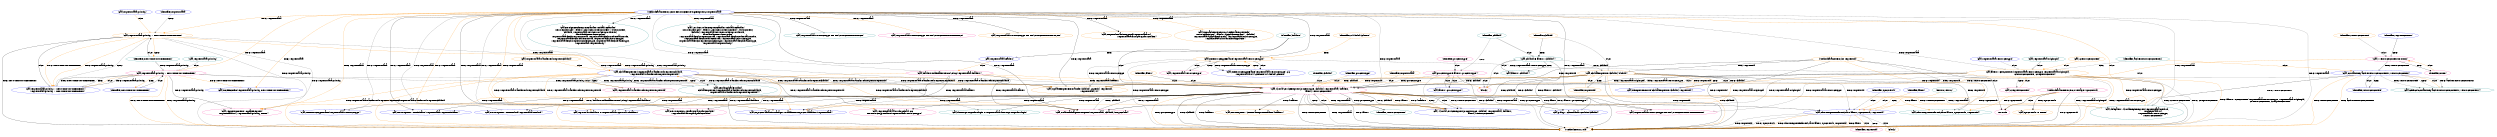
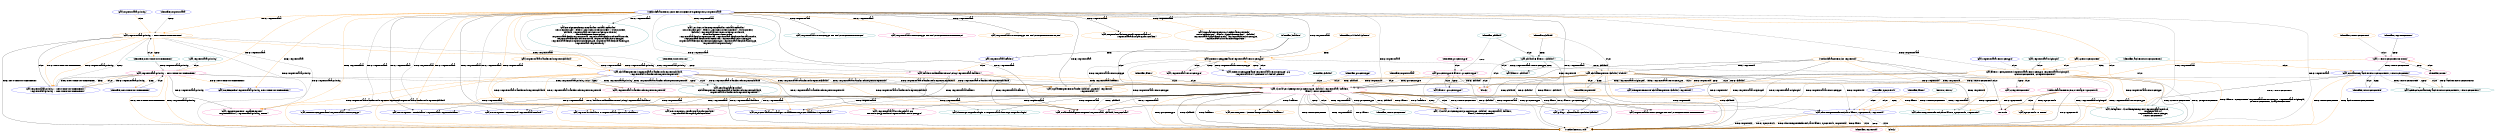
none -> (675, 59)
(1455, 81) -> (1455, 81)
